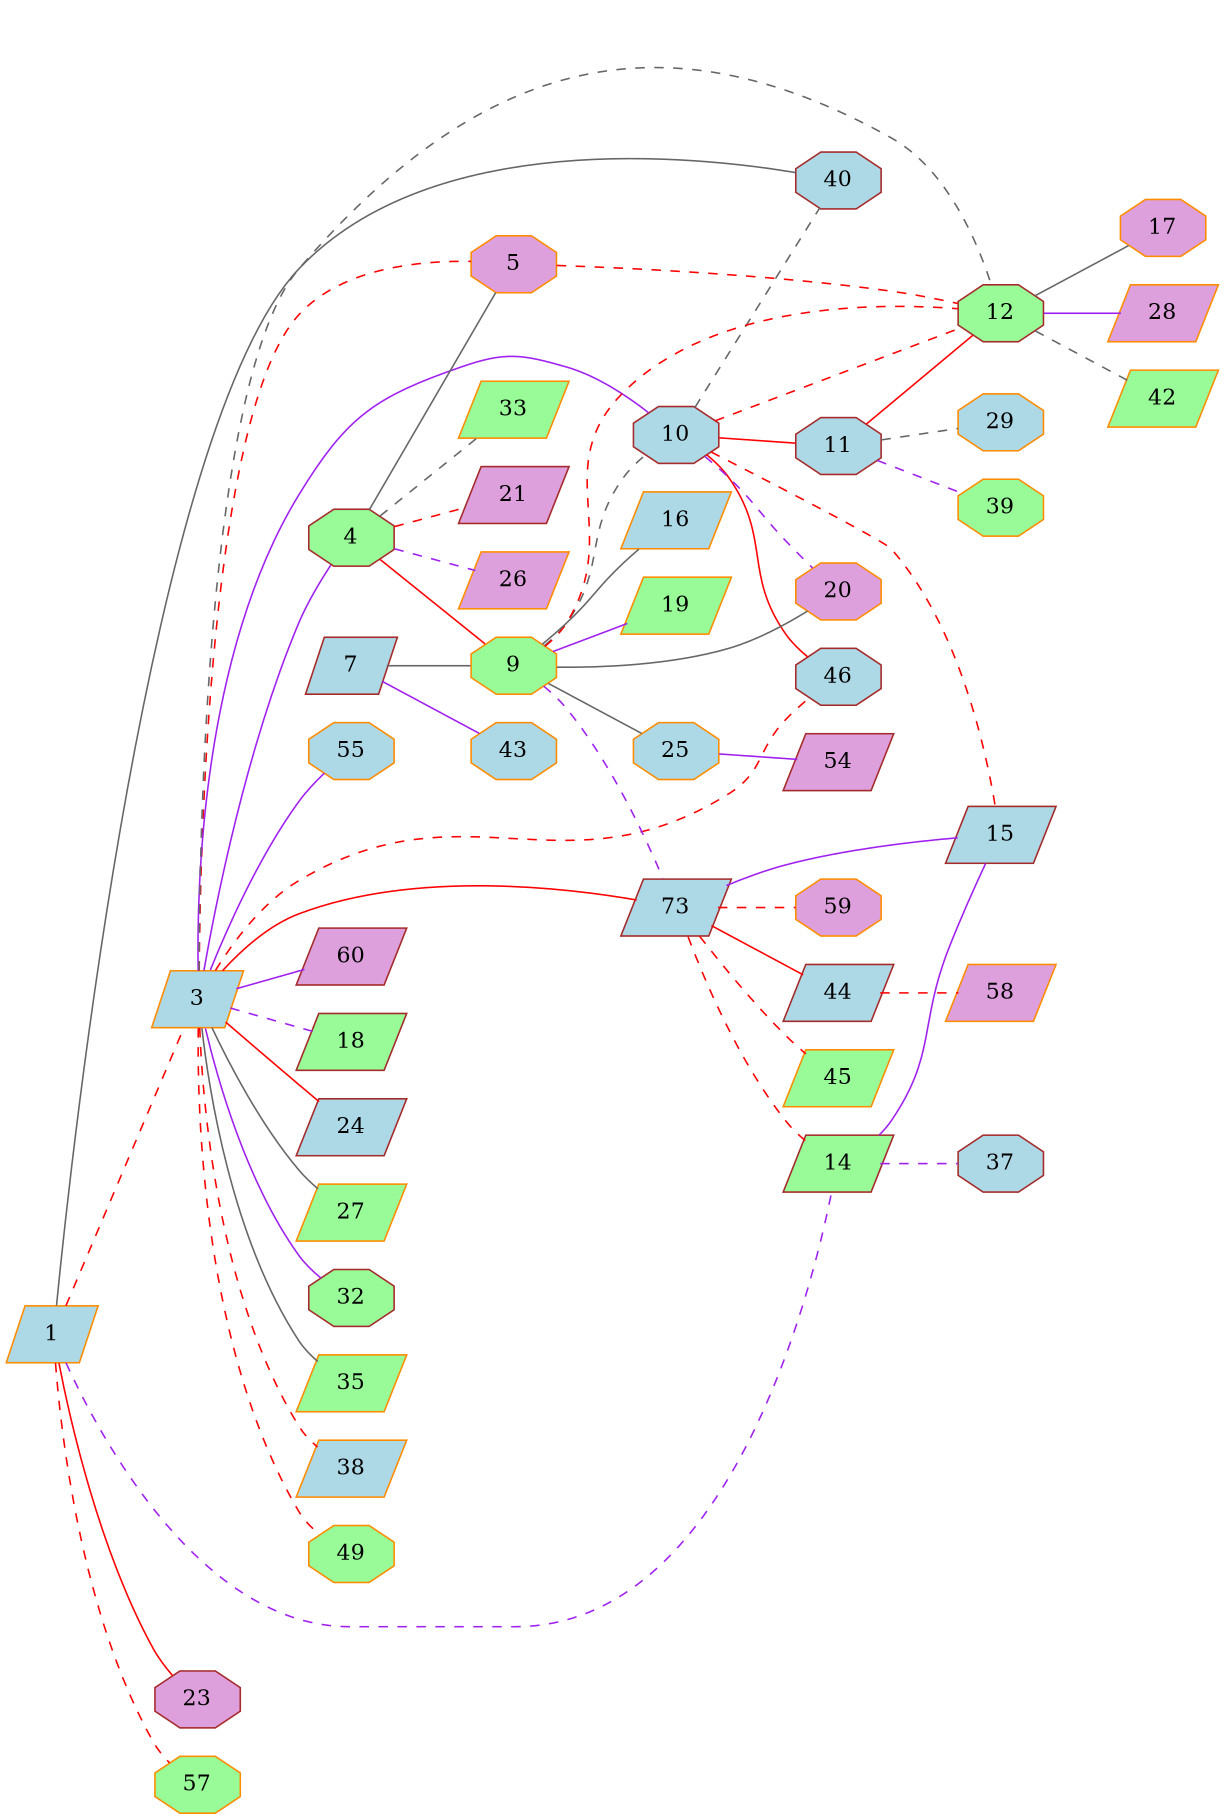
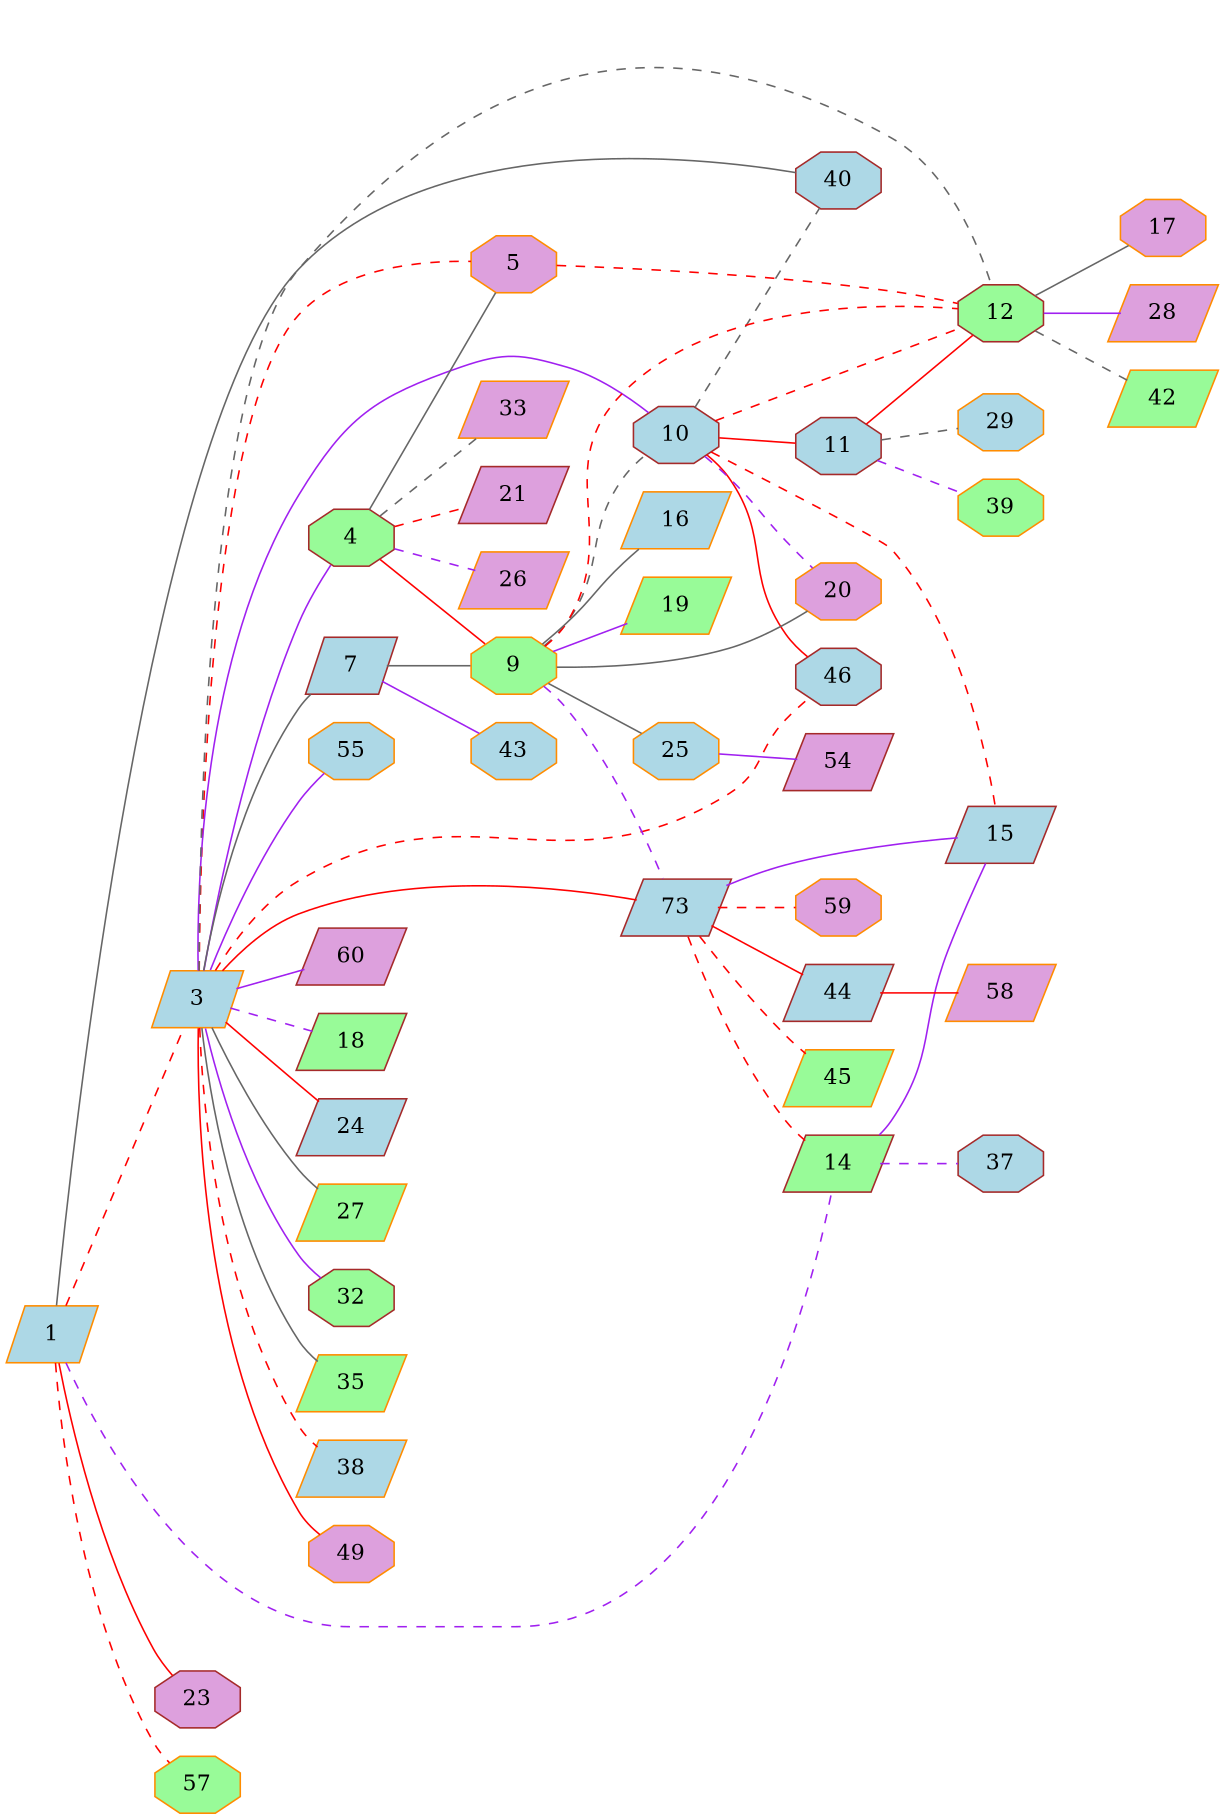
(514, 410) -> (514, 410)
none -> (252, 798)
(919, 993) -> (919, 993)
(221, 1292) -> (221, 1292)
(351, 1554) -> (351, 1554)
